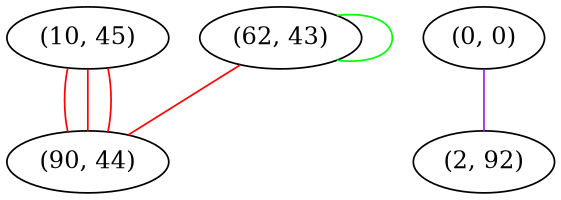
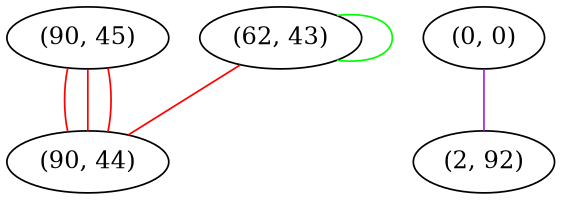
(88, 38) -> (88, 38)
